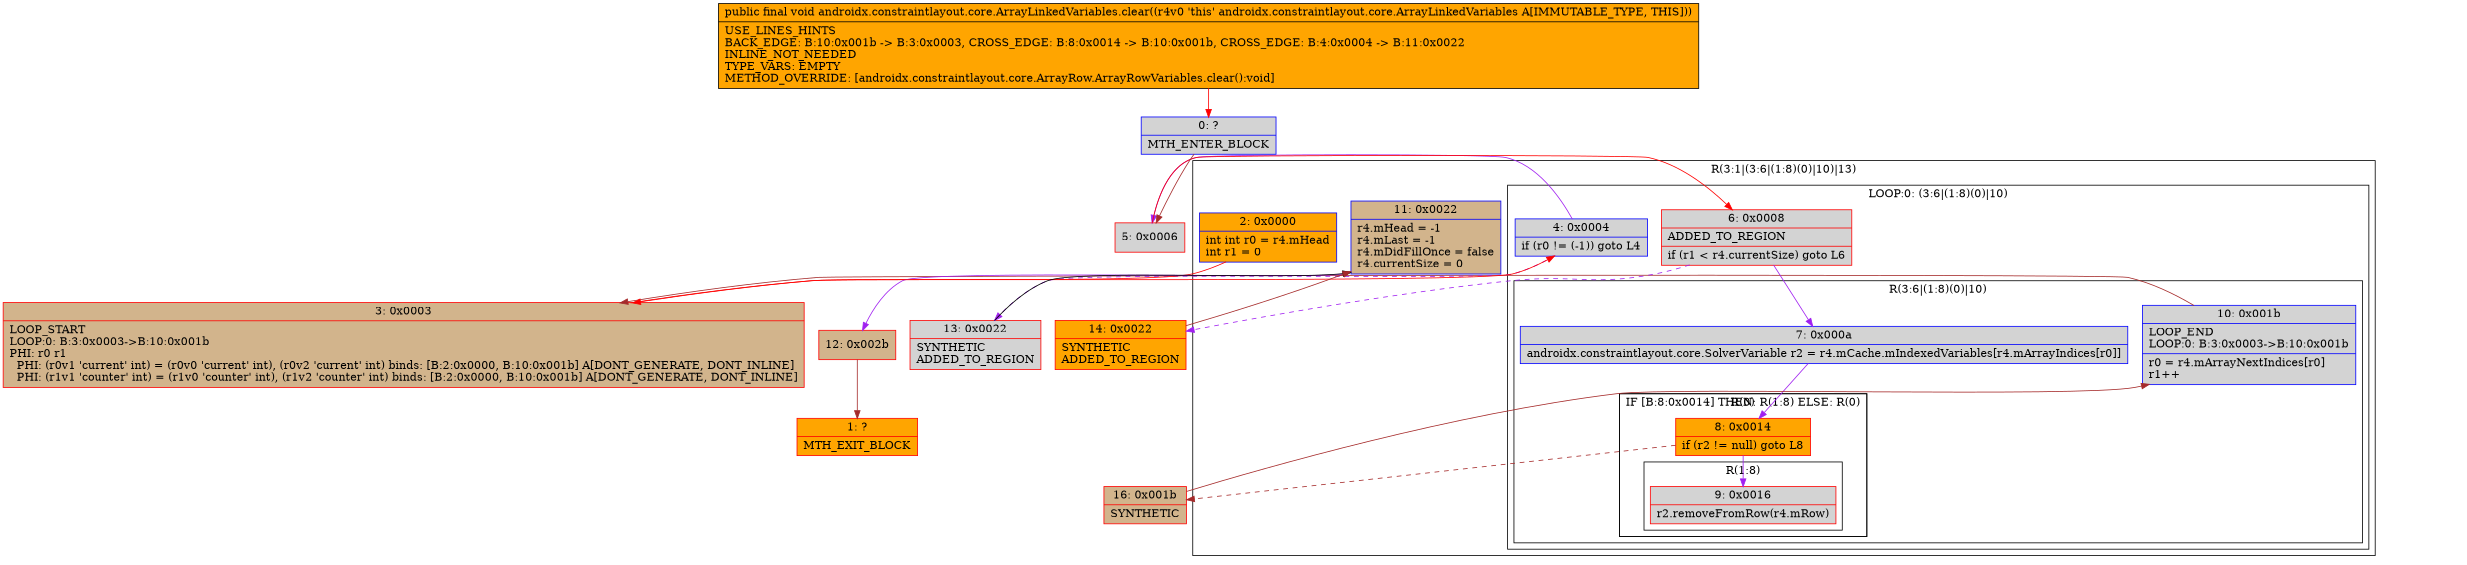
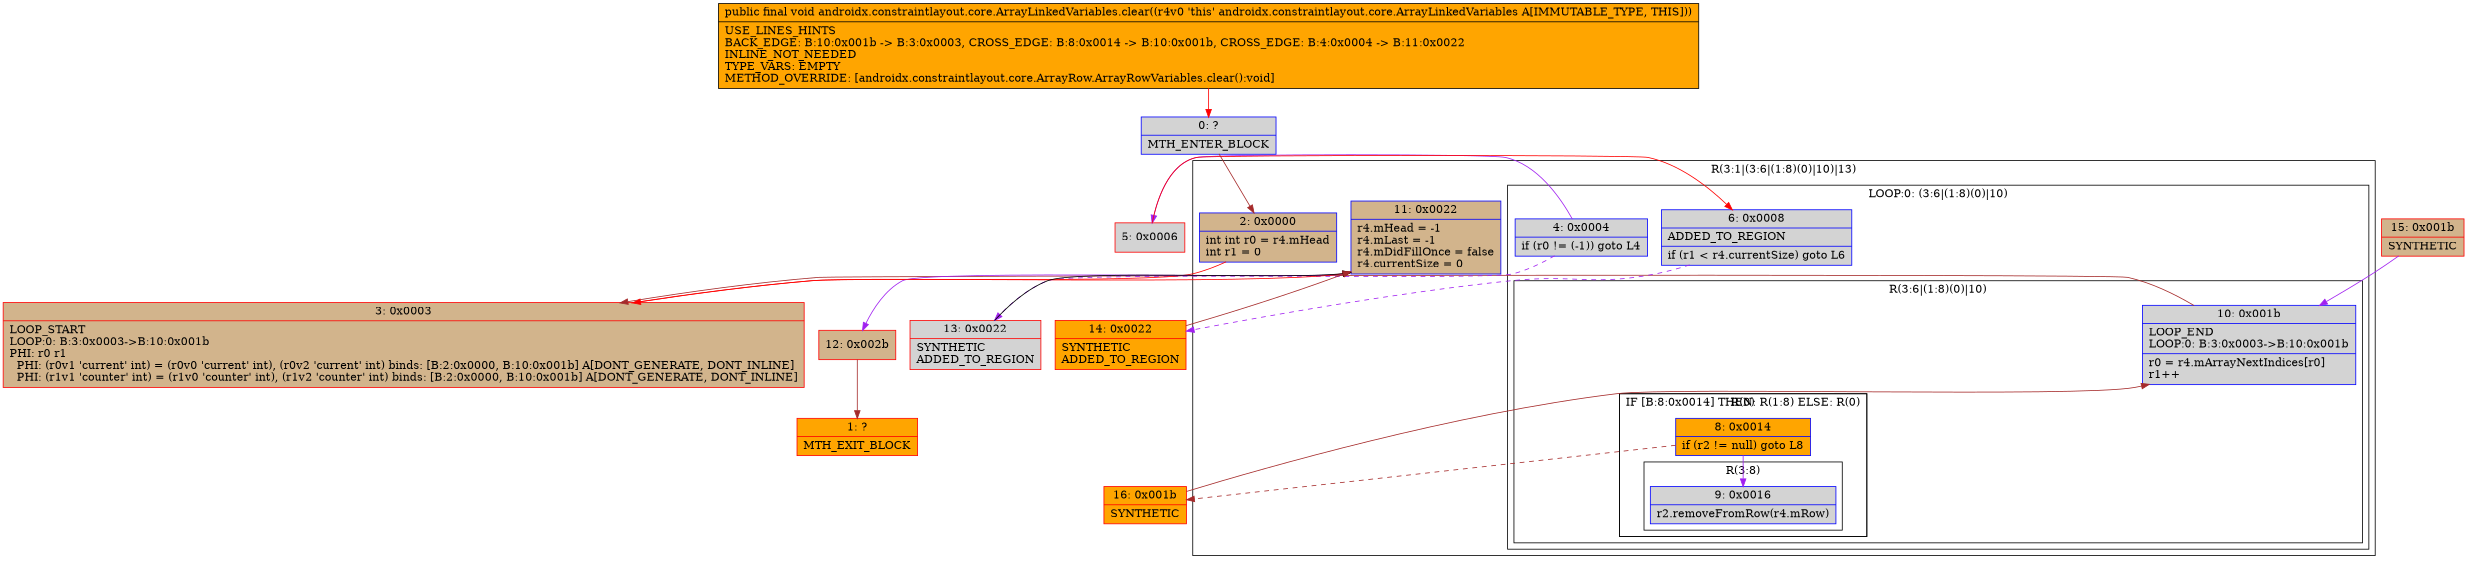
(1176, 184) -> (1234, 180)
(1268, 238) -> (1268, 238)
(1757, 238) -> (1757, 238)
none -> (2423, 238)
(1090, 280) -> (987, 280)
(1824, 345) -> none
(1743, 437) -> (1743, 437)
(1743, 471) -> (1743, 471)
(1145, 505) -> (1145, 505)
(1743, 505) -> (1743, 505)
